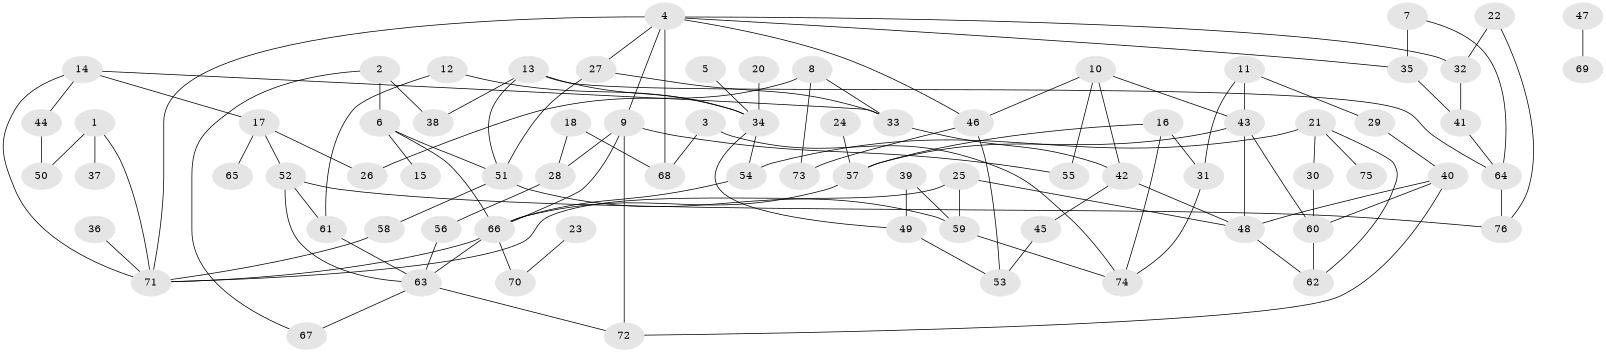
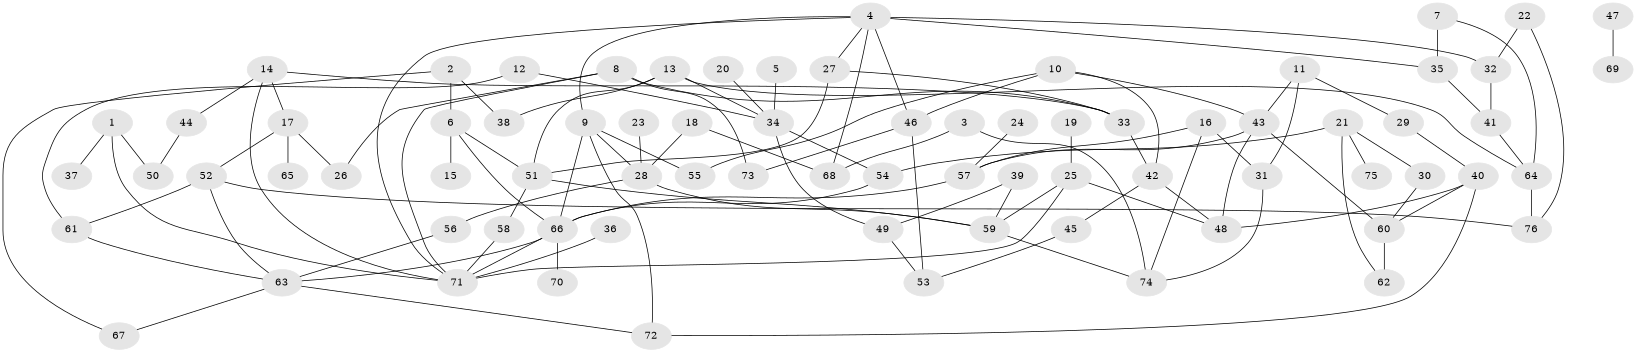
none -> (424, 110)
none -> (1071, 123)
none -> (813, 209)
(546, 256) -> (640, 144)
(1279, 256) -> none
